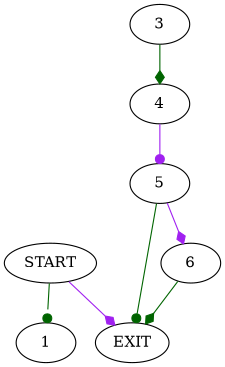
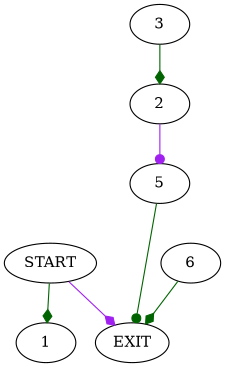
(160, 104) -> (160, 104)
(173, 217) -> none
(49, 296) -> (49, 296)
